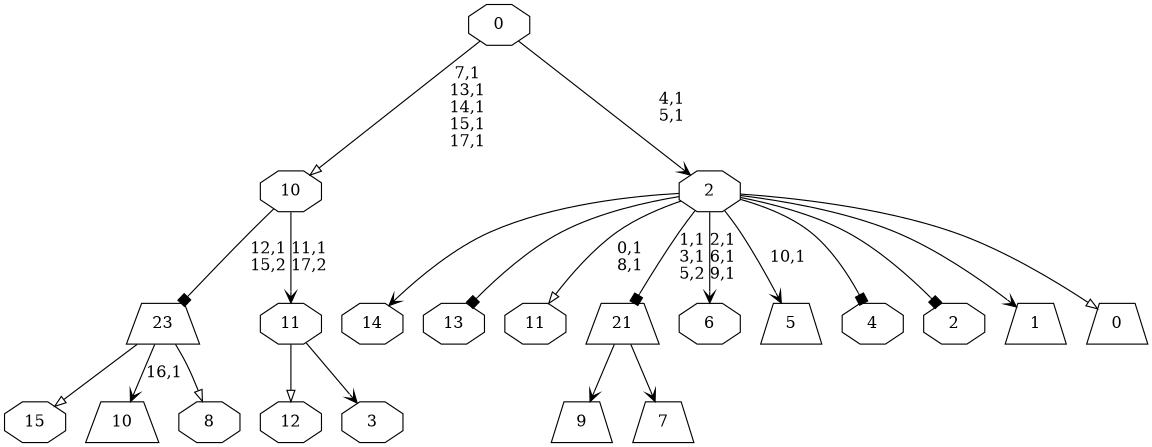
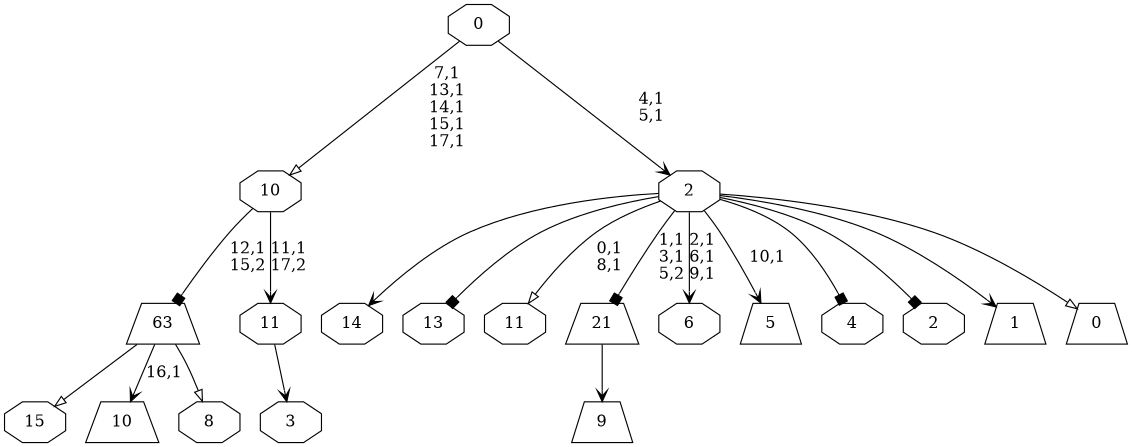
(163, 324) -> (163, 324)
(291, 422) -> none
(663, 422) -> none
